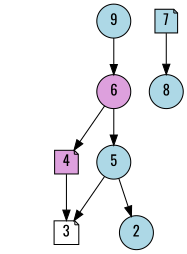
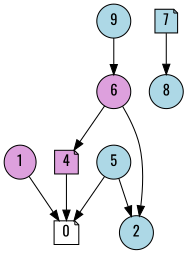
(114, 122) -> (141, 154)
none -> (20, 162)
(66, 233) -> (66, 233)
